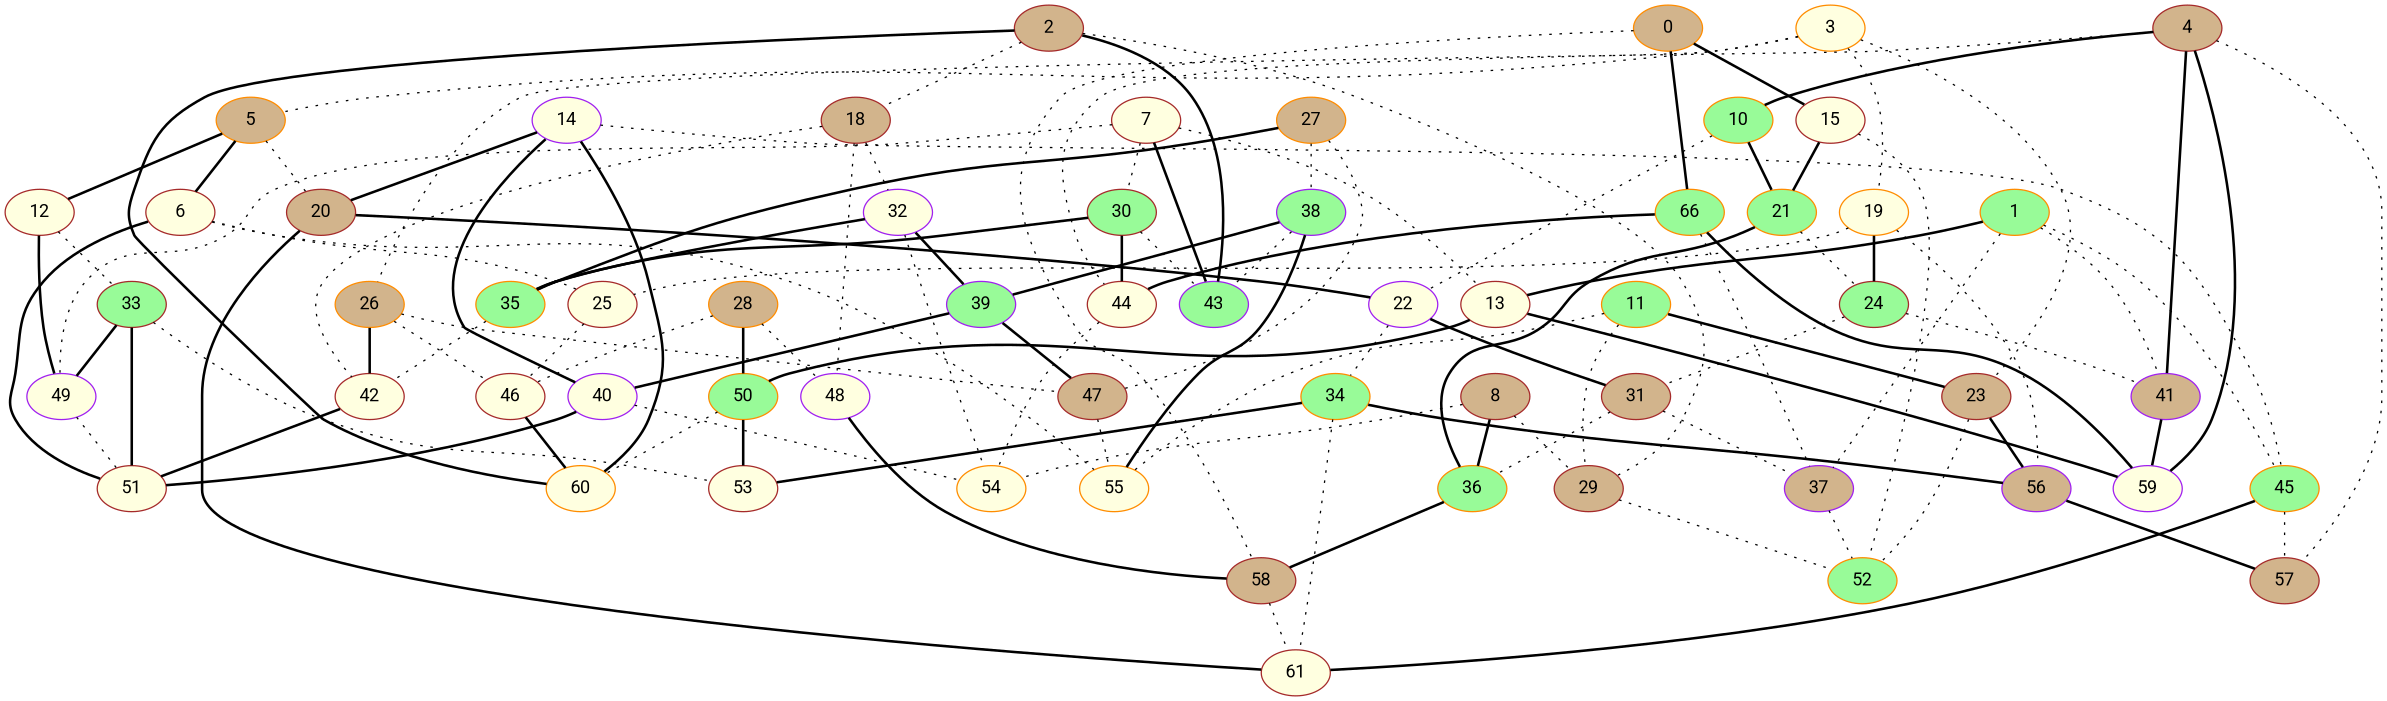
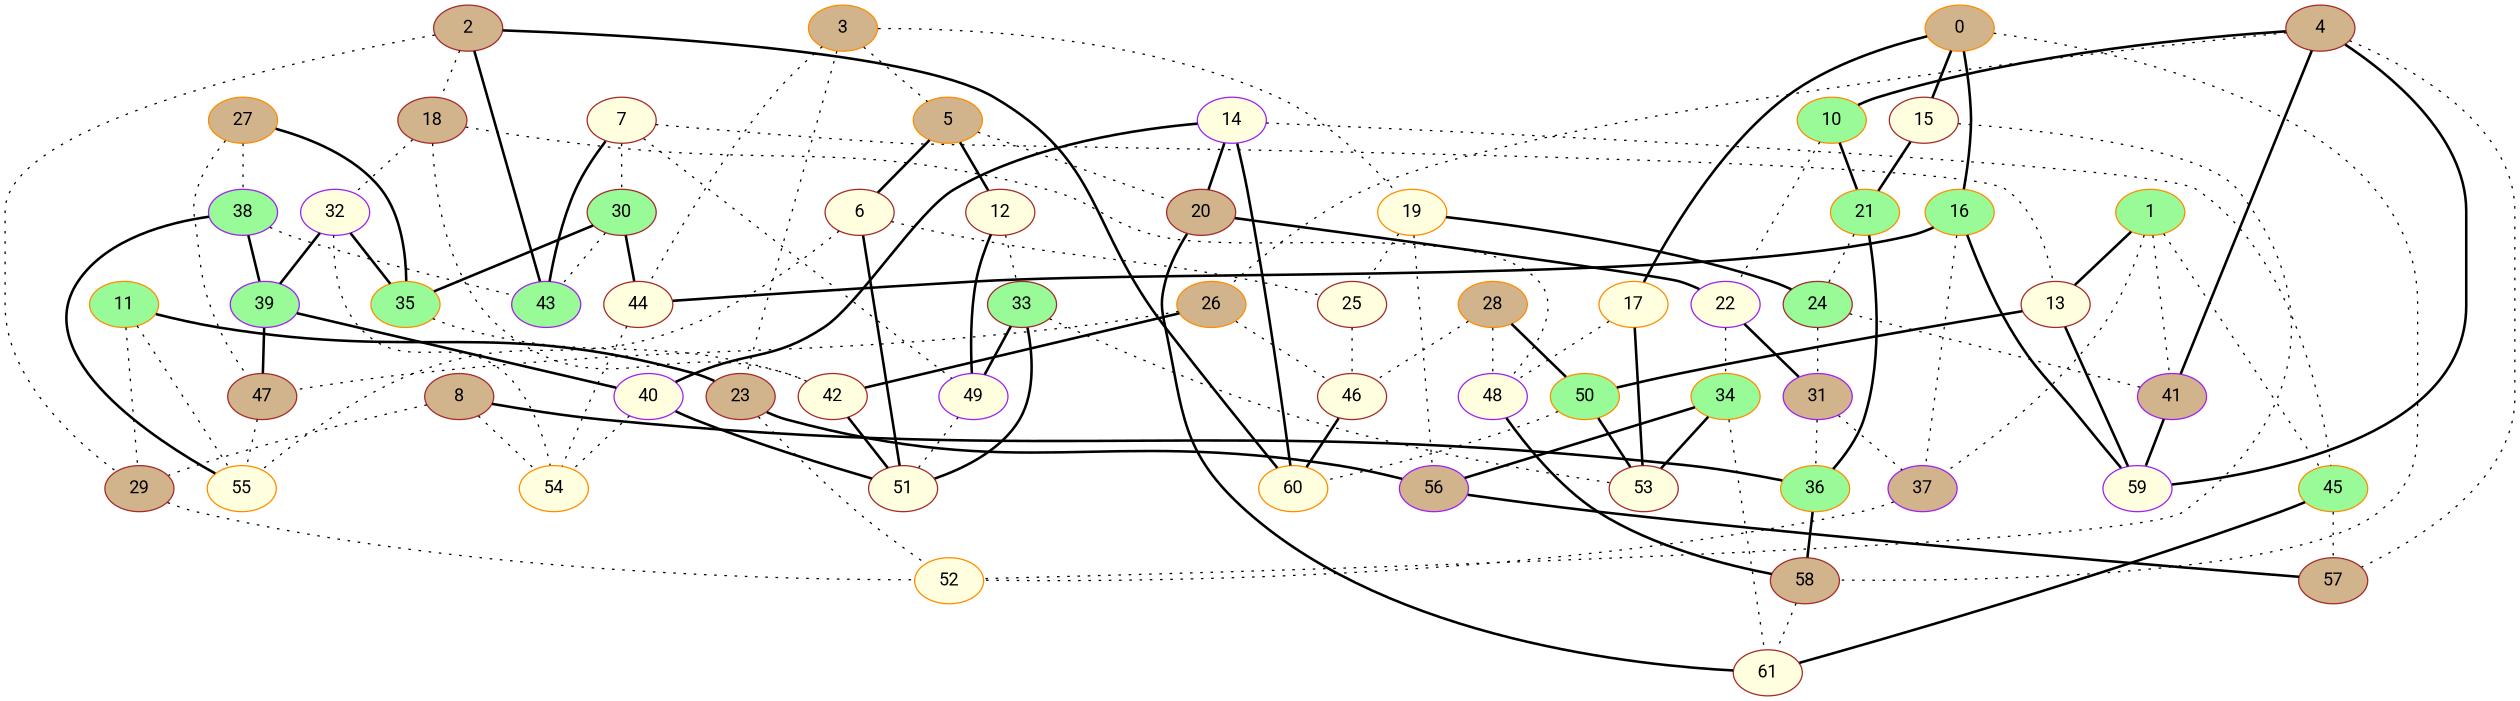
(1830, 28) -> (843, 28)
(1690, 212) -> (1960, 212)
none -> (1633, 304)
(1636, 397) -> (1818, 397)
(1862, 581) -> (949, 581)
